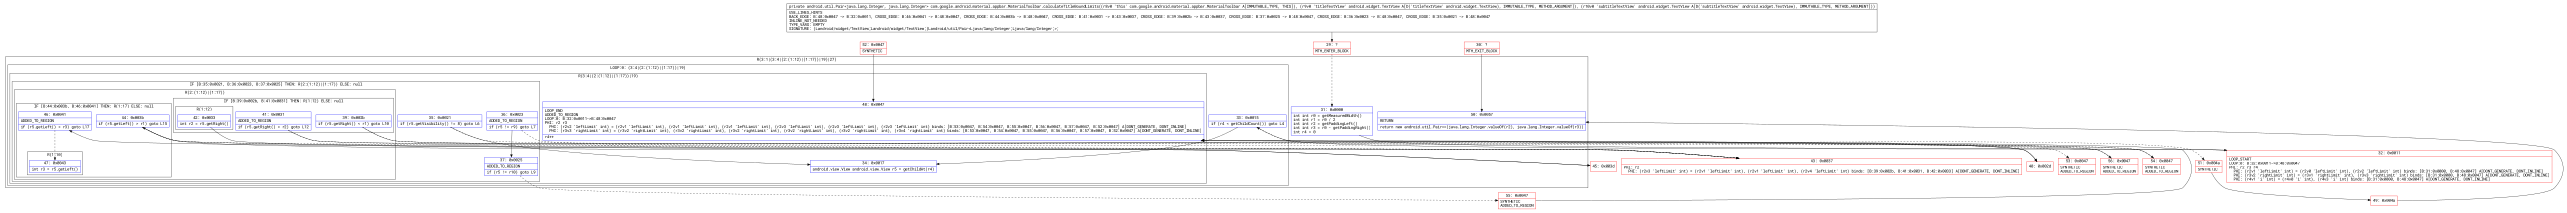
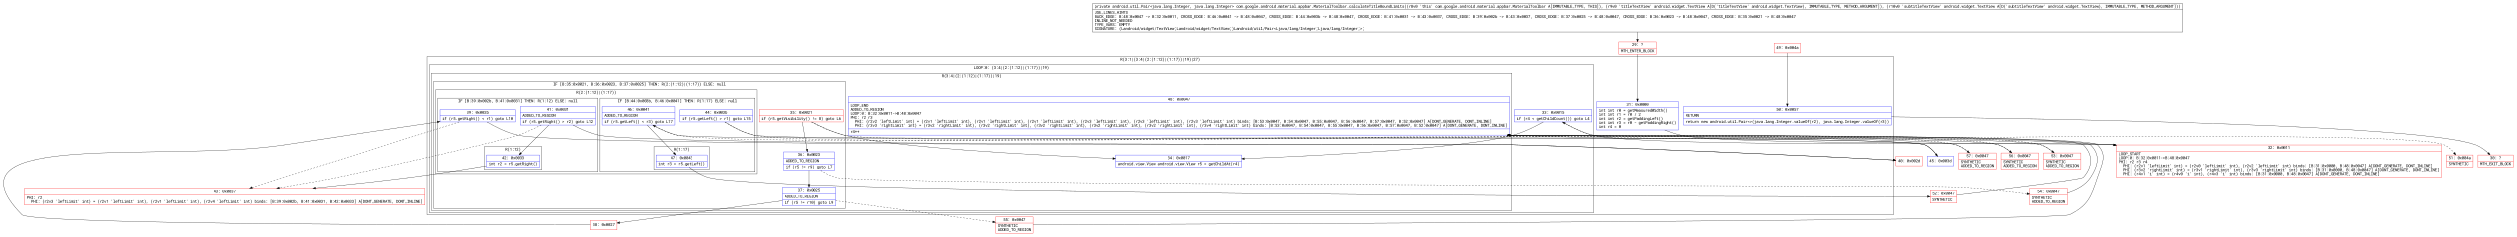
(1332, 79) -> (1638, 77)
(1482, 82) -> (2192, 123)
(440, 121) -> (801, 116)
none -> (804, 135)
none -> (1783, 137)
none -> (1810, 138)
none -> (535, 139)
(55, 144) -> (659, 137)
(941, 148) -> none
(55, 155) -> (682, 150)
none -> (1977, 161)
(1604, 166) -> (1940, 161)
none -> (1307, 194)
(2286, 196) -> none
none -> (604, 225)
